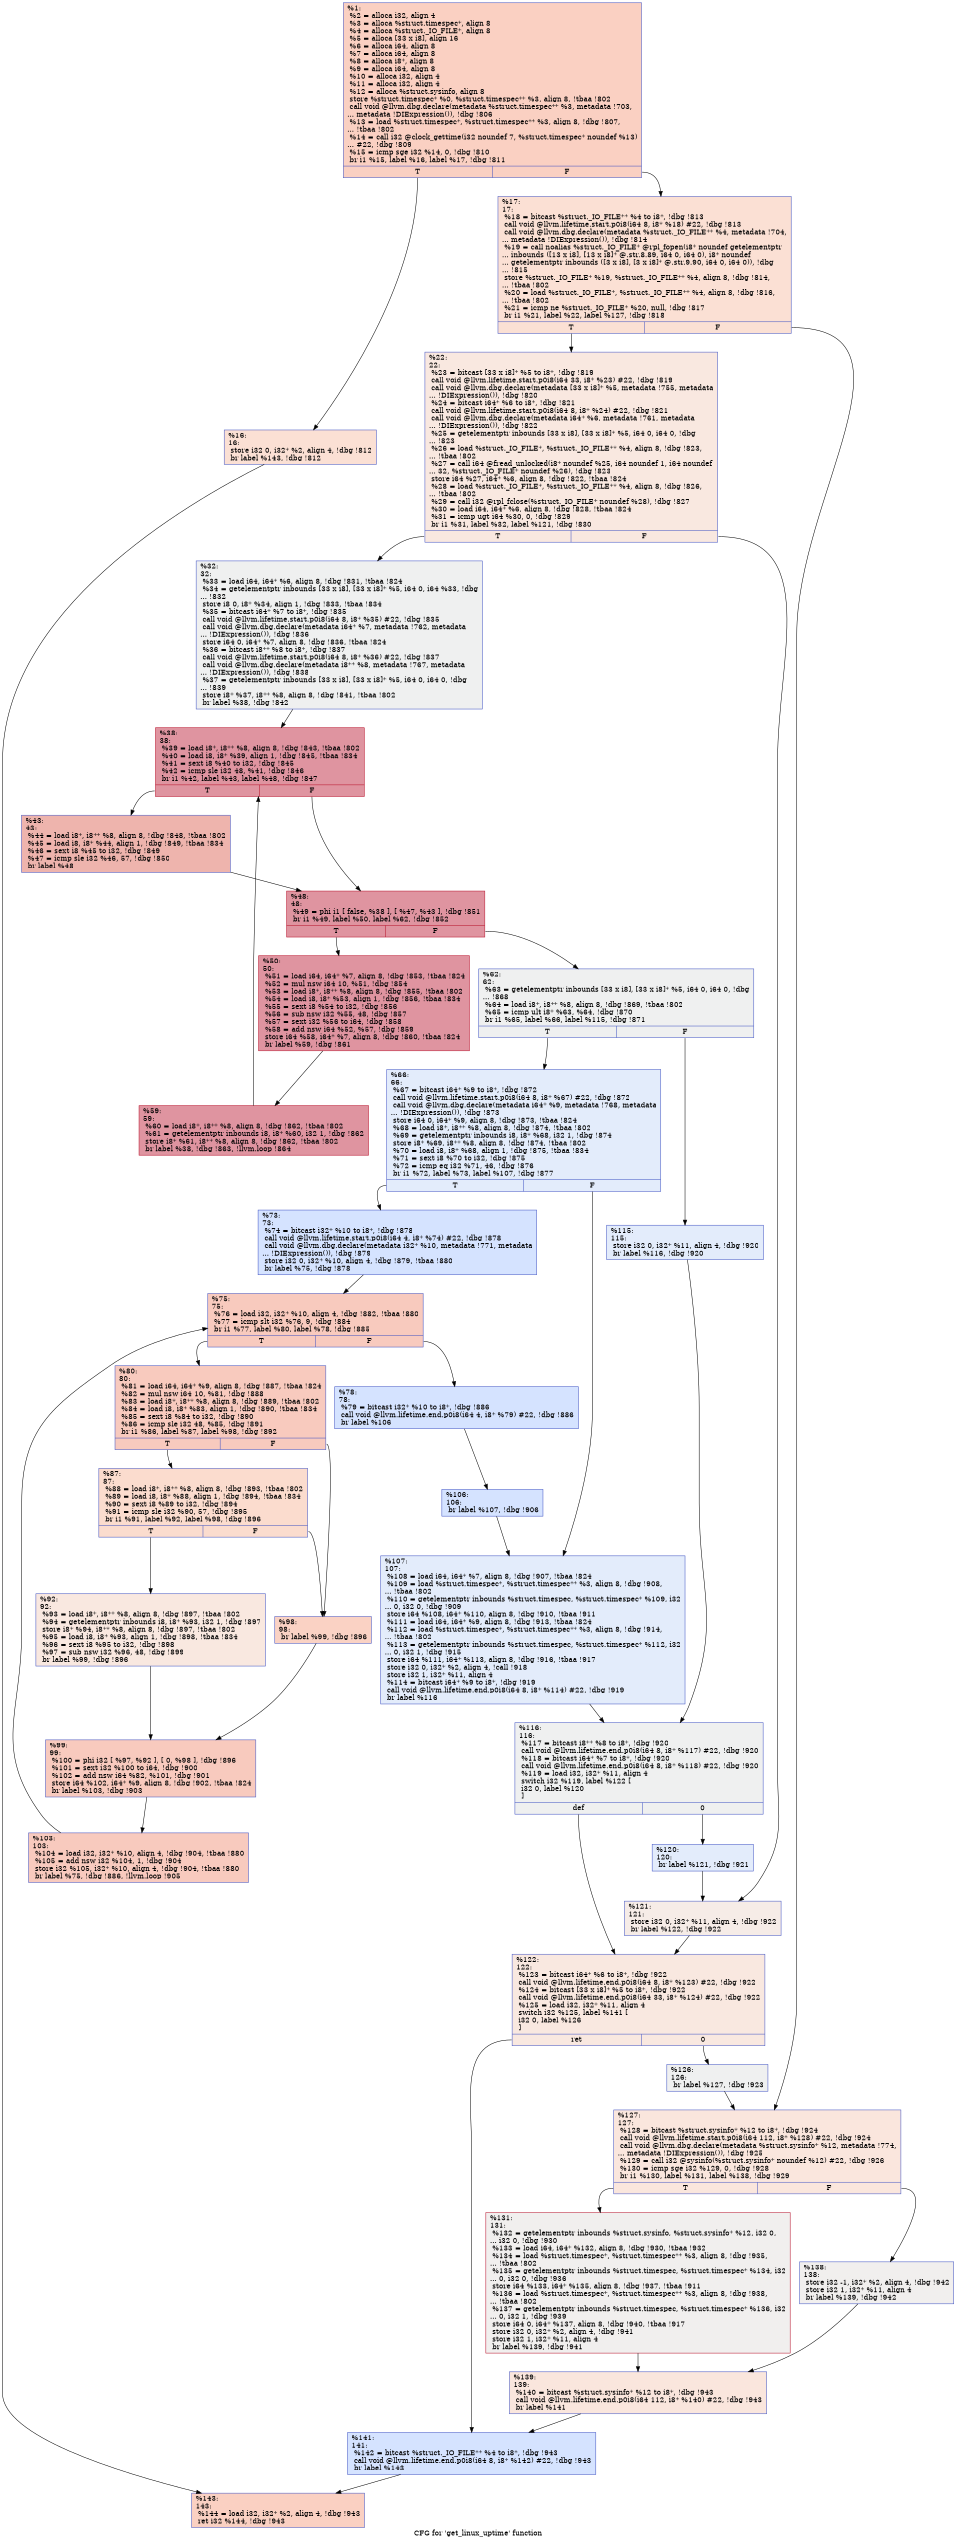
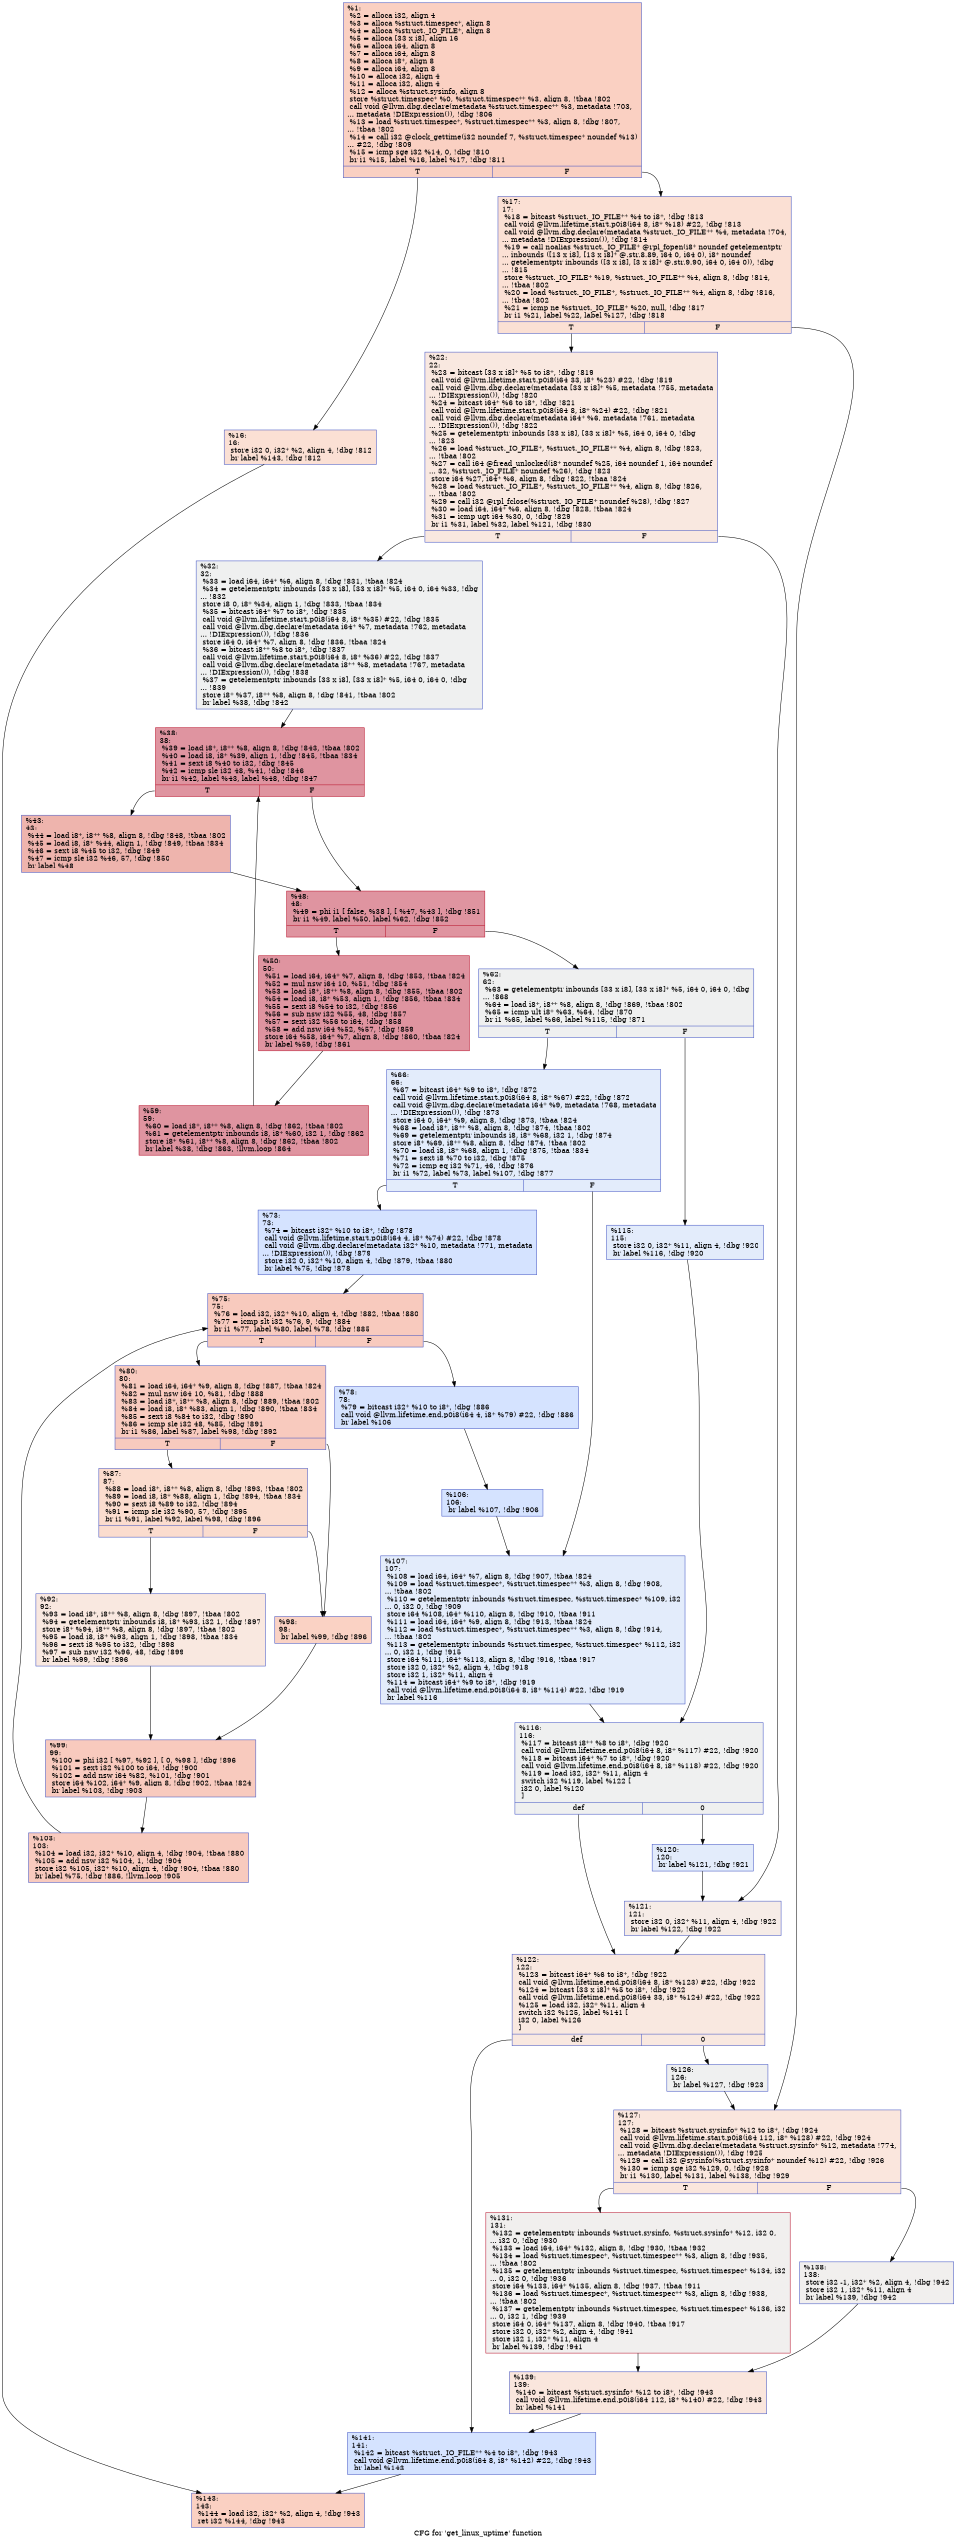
(456, 1668) -> (457, 1668)
(577, 2040) -> (577, 2040)
